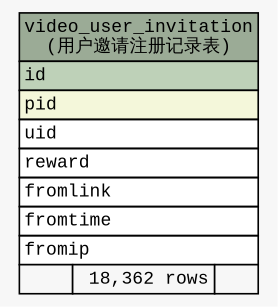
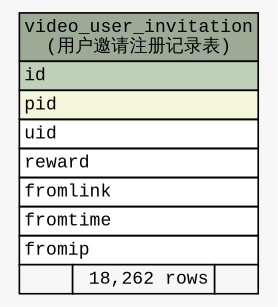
(149, 278) -> (149, 278)
